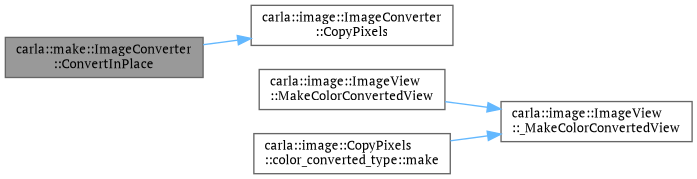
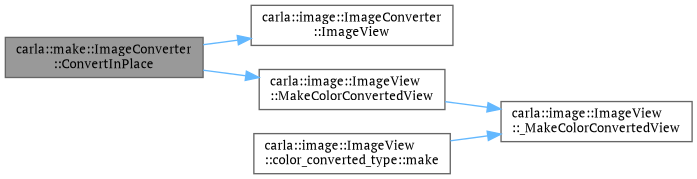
(352, 25) -> (352, 25)
none -> (224, 73)
(352, 154) -> (352, 154)
